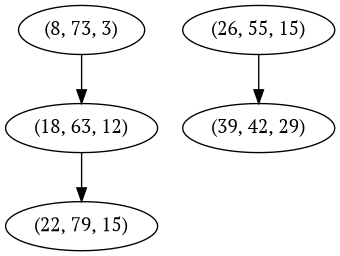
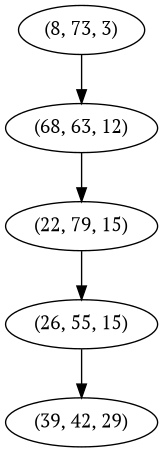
(82, 128) -> (82, 128)
none -> (82, 269)
